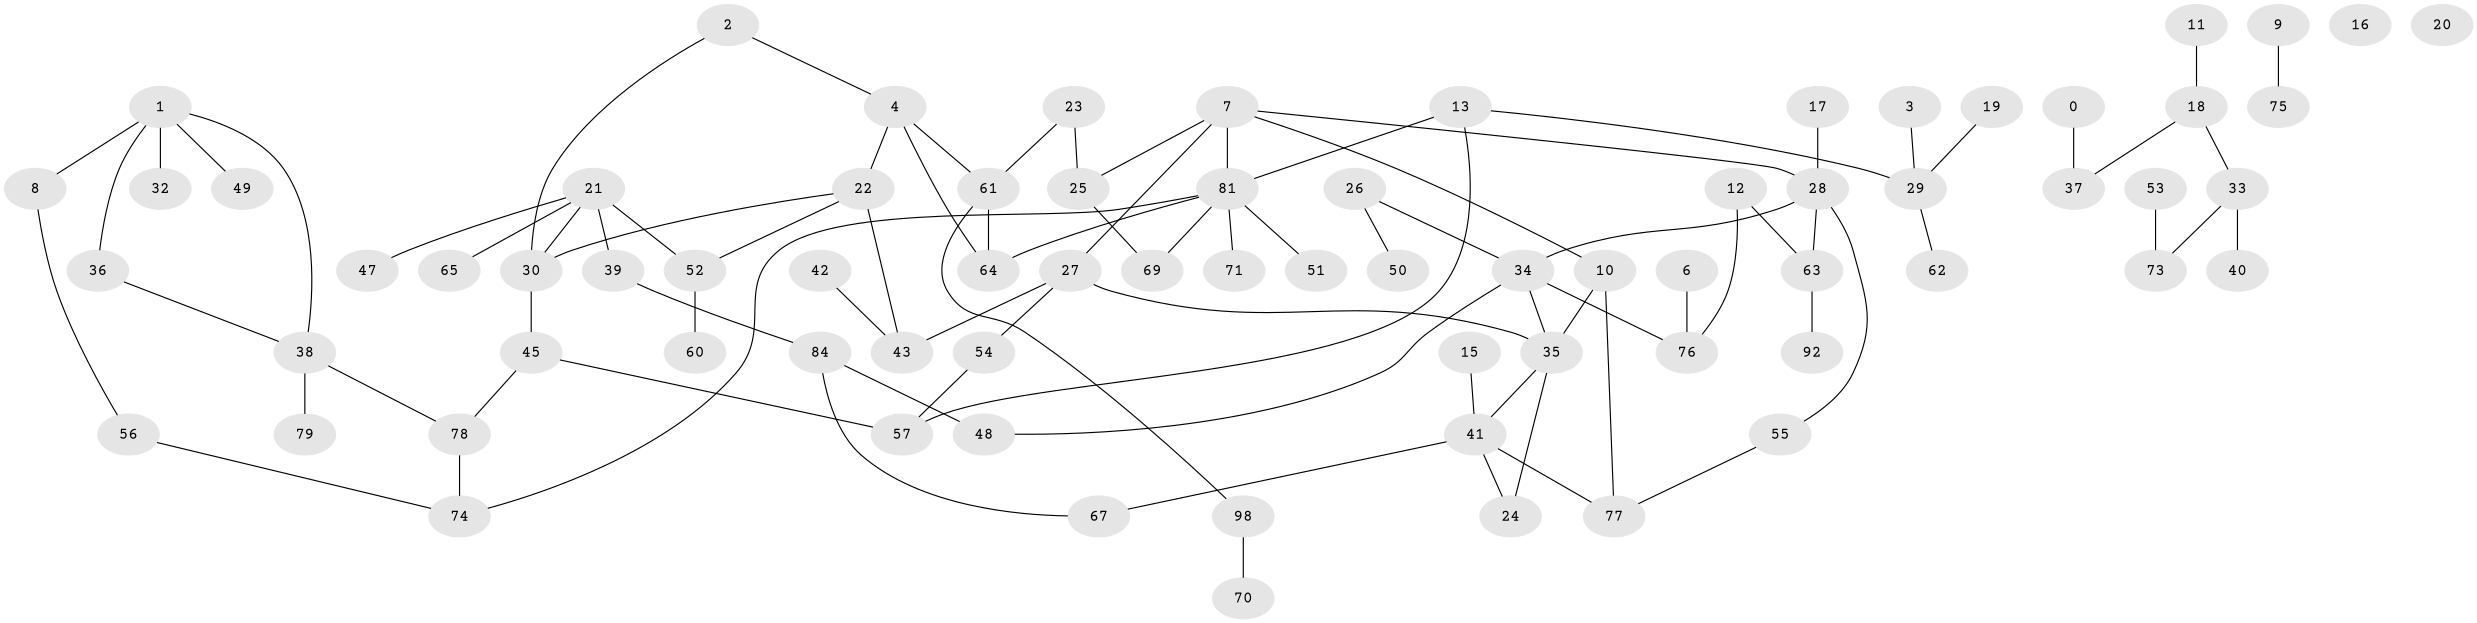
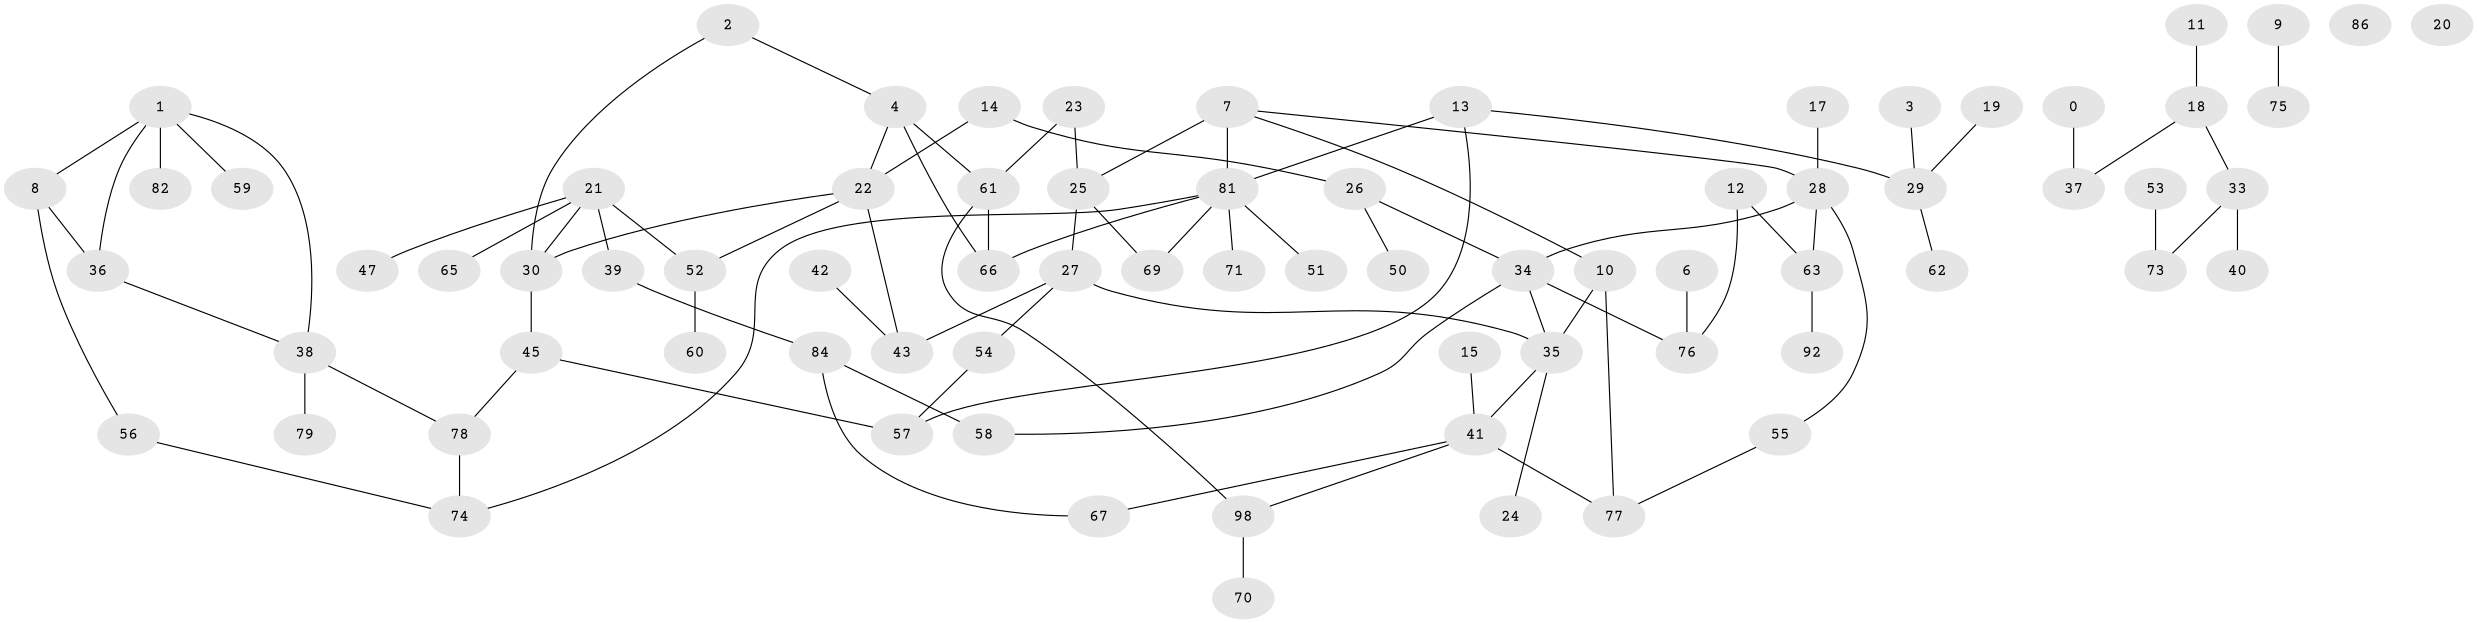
(2360, 25) -> (2360, 25)
none -> (990, 107)
(160, 189) -> (160, 189)
(242, 189) -> (242, 189)
(1149, 189) -> (1075, 226)
none -> (67, 230)
(988, 271) -> (988, 271)
(984, 435) -> (984, 435)
(1493, 476) -> (1359, 475)
